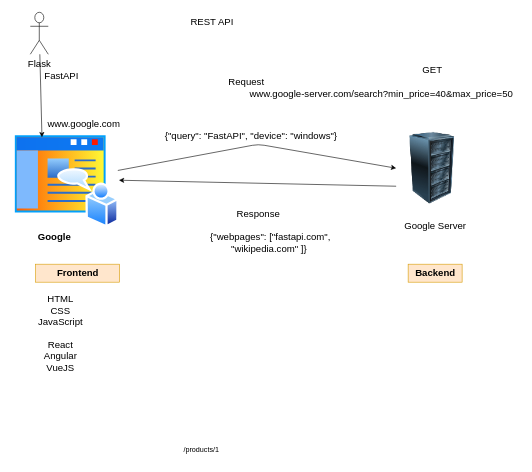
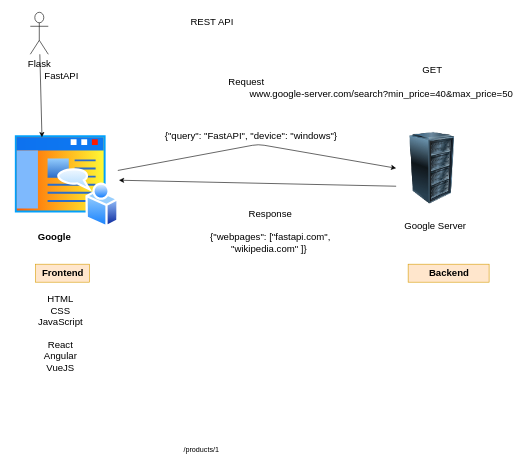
(84, 123) -> none
(258, 213) -> (270, 213)
(78, 273) -> (63, 273)
(435, 273) -> (449, 273)
